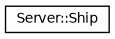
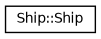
(57, 19) -> (50, 19)
